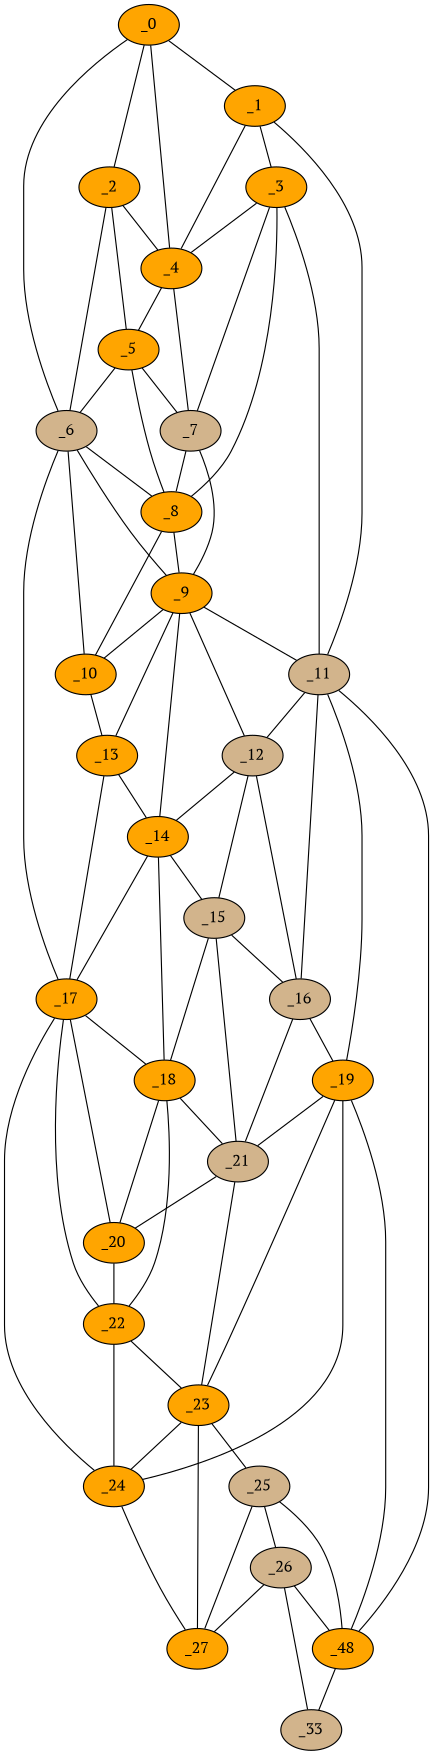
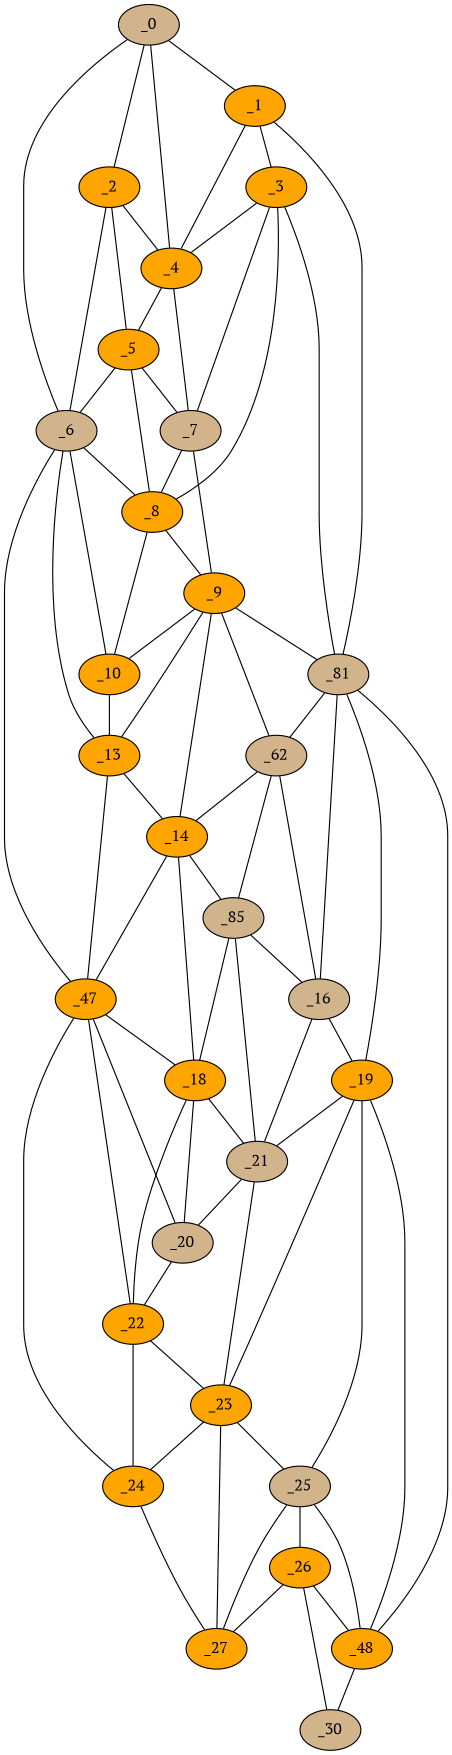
(149, 25) -> (149, 25)
(119, 515) -> (54, 598)
(319, 674) -> (338, 674)
(253, 756) -> (276, 756)
(214, 918) -> (233, 918)
(67, 999) -> (86, 999)
(114, 1243) -> (183, 1243)
(339, 1348) -> (362, 1289)
(281, 1568) -> (300, 1568)
(311, 1730) -> (330, 1730)
